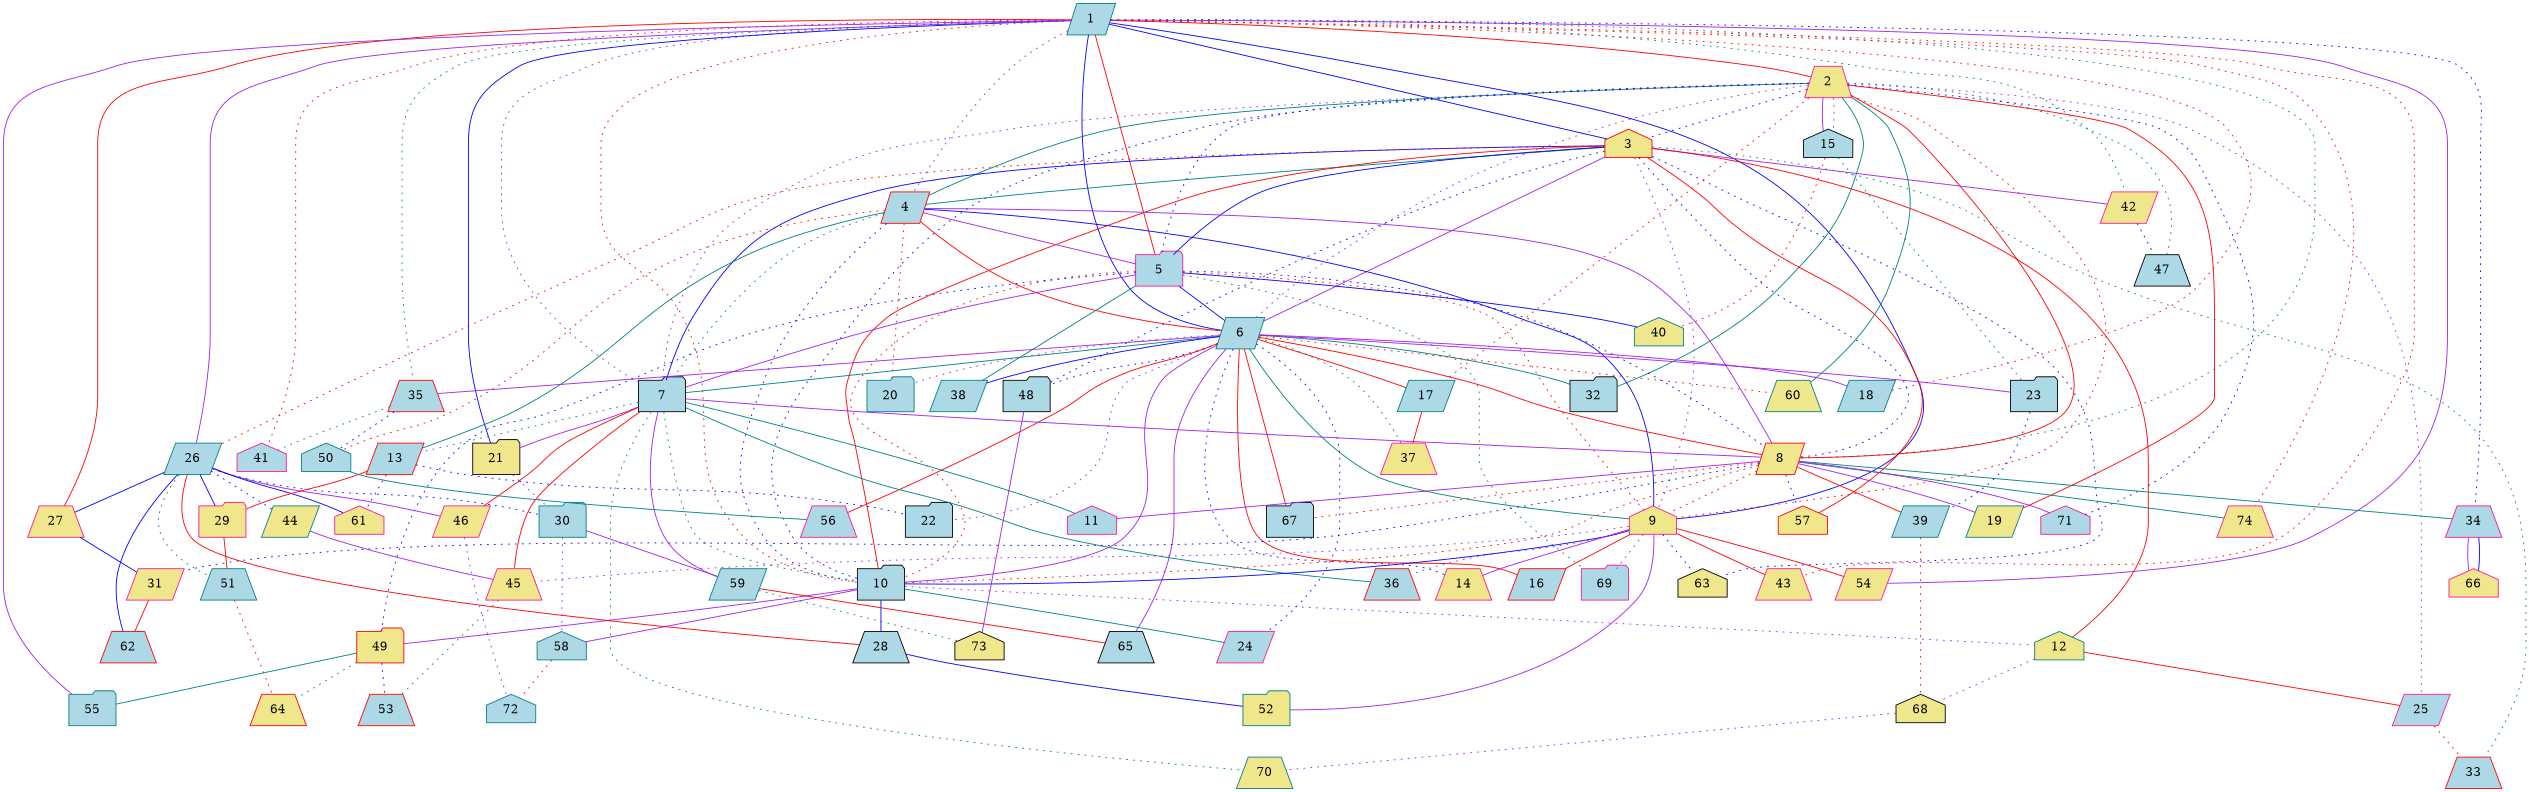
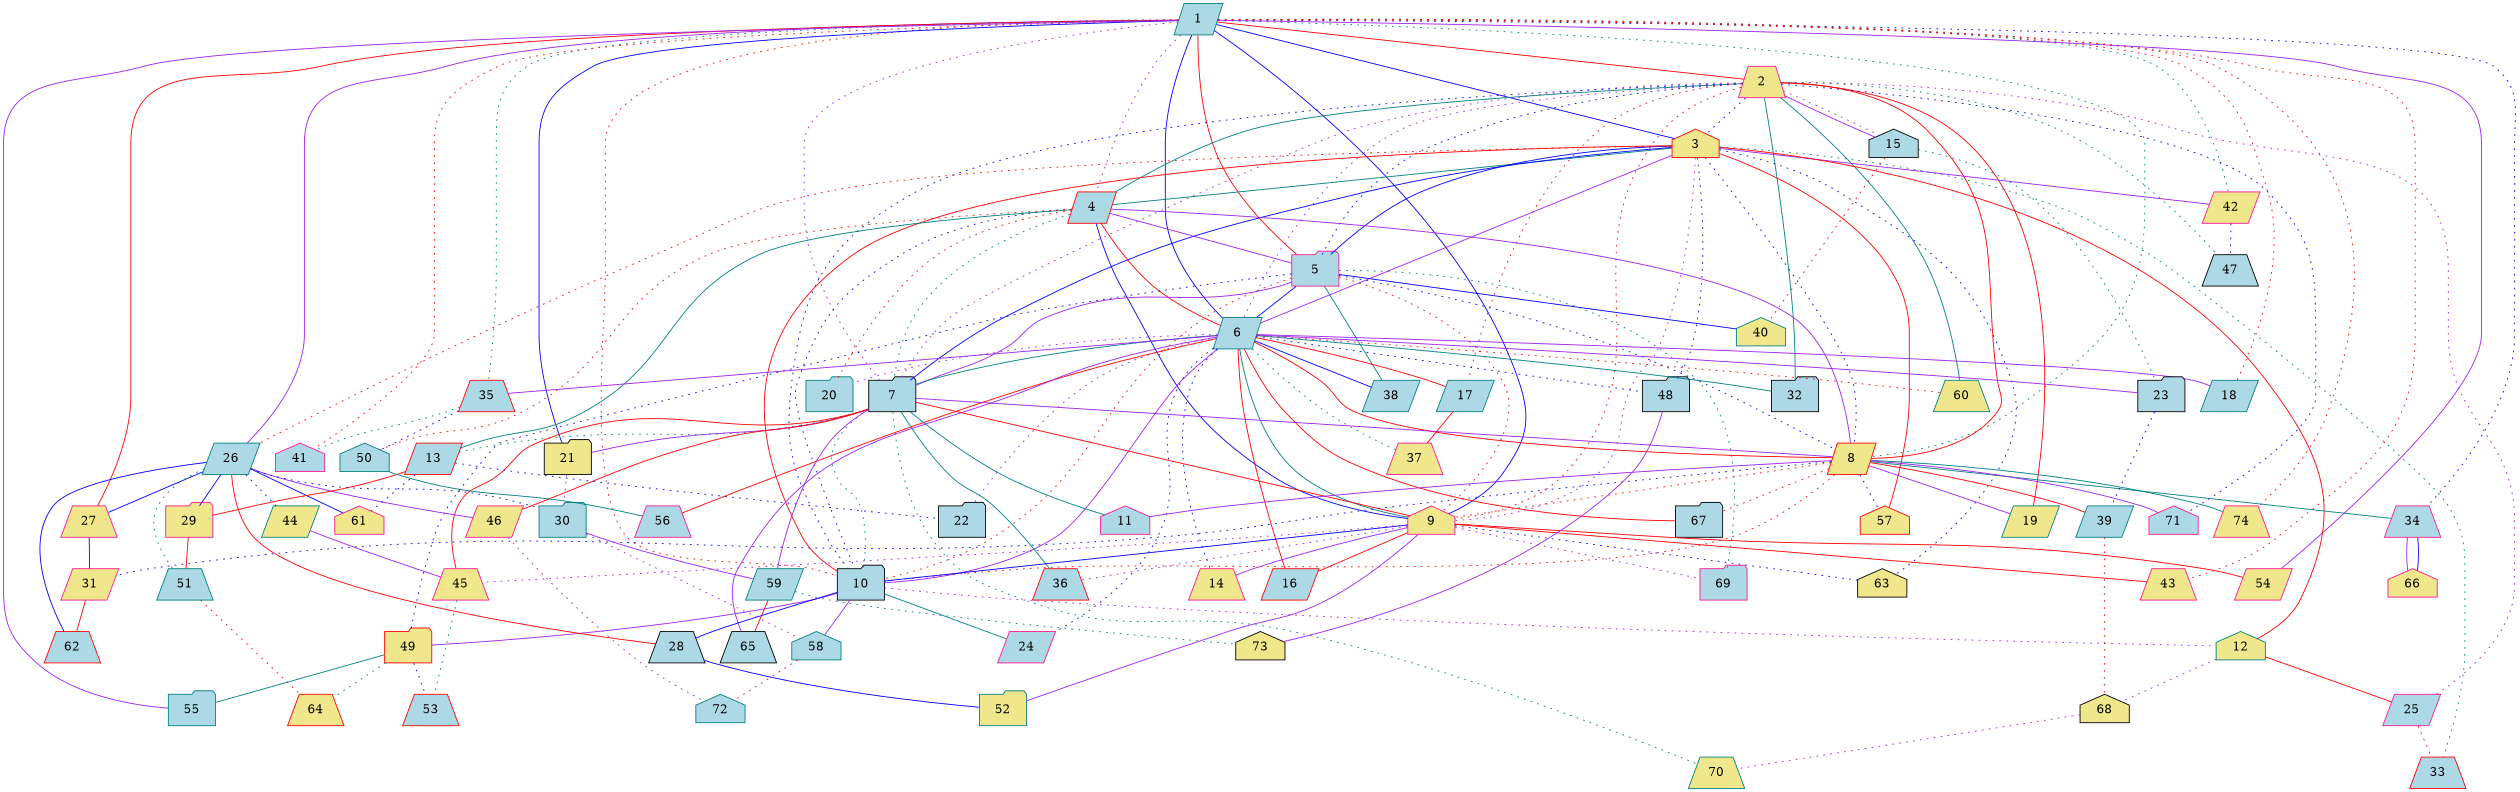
none -> (1163, 459)
